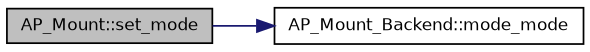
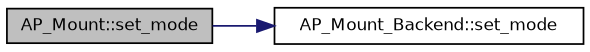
(429, 26) -> (429, 26)
